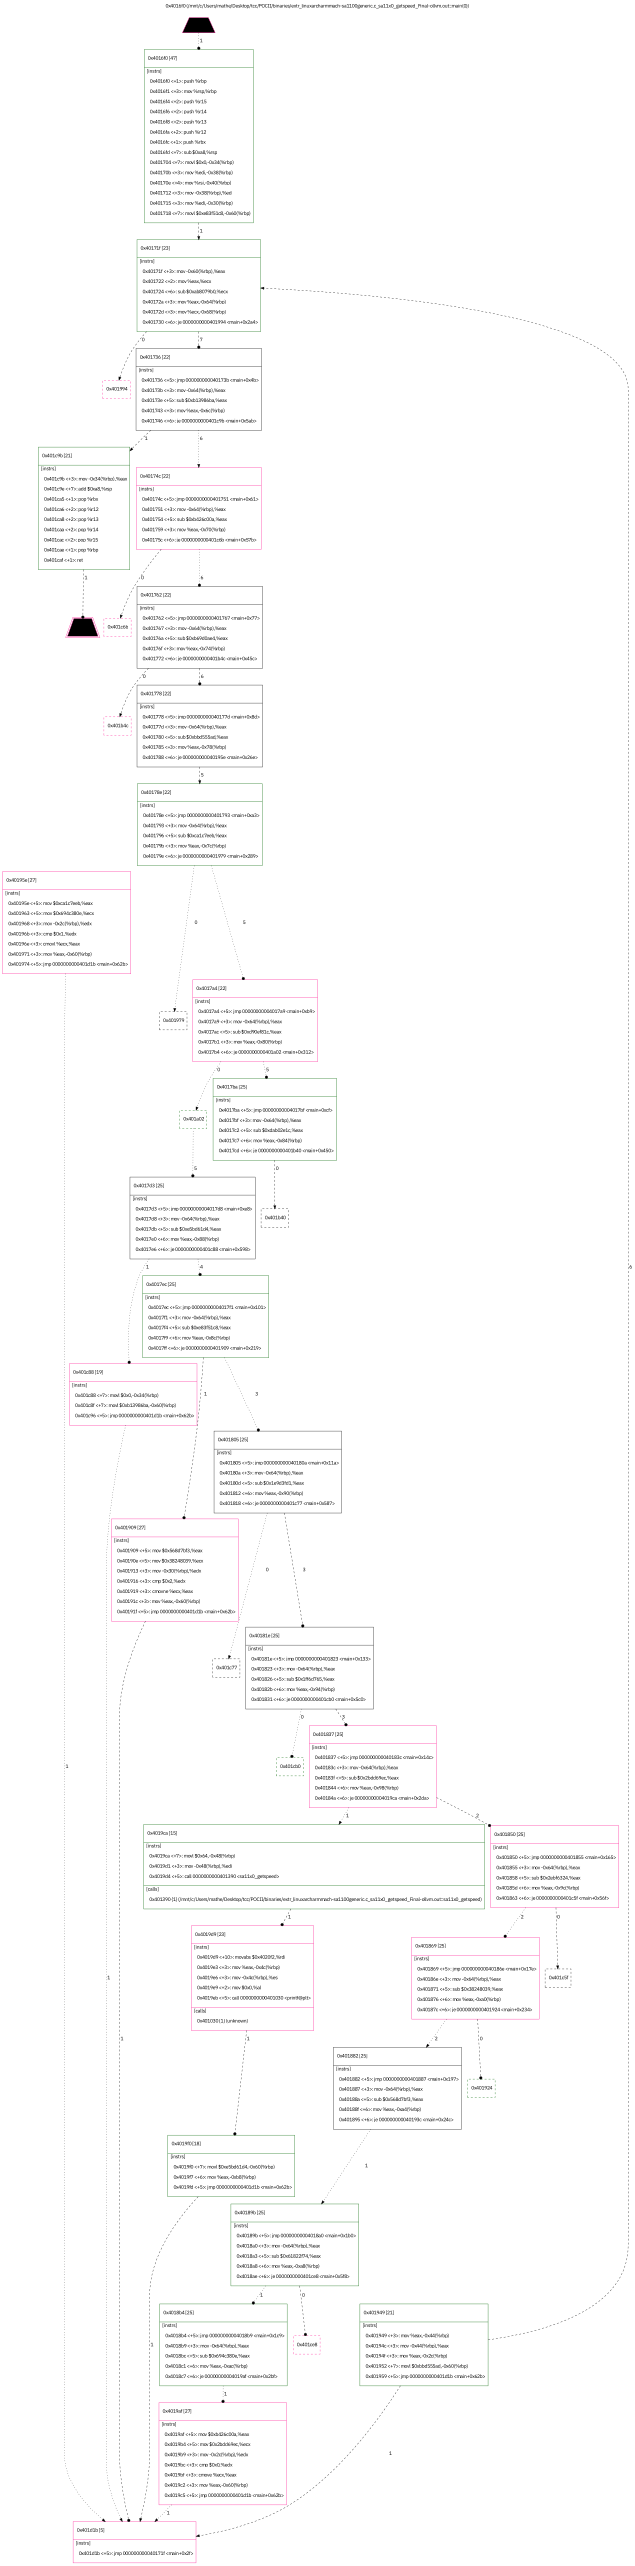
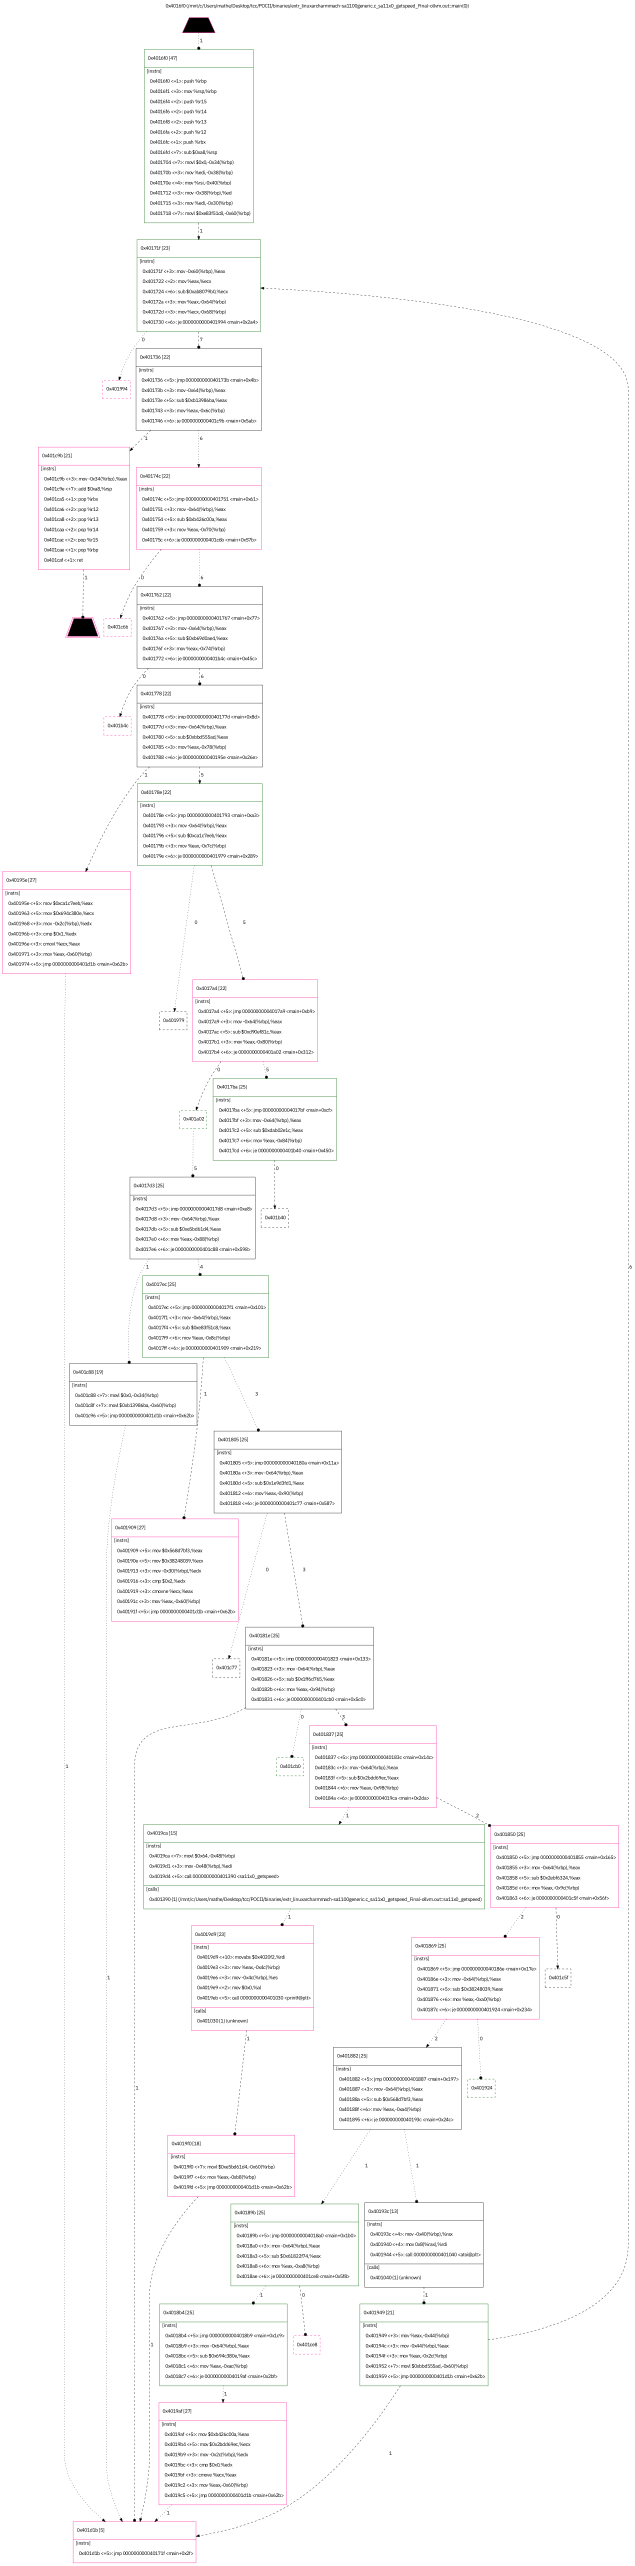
(131, 353) -> (131, 353)
(84, 508) -> (84, 508)
none -> (114, 815)
(227, 921) -> (227, 921)
(207, 1083) -> (207, 1083)
(133, 1394) -> (133, 1394)
(287, 1916) -> (287, 1916)
(479, 2048) -> (479, 2048)
(119, 2068) -> (135, 2074)
(231, 2166) -> (231, 2166)
none -> (424, 2245)
(223, 2393) -> (223, 2393)
